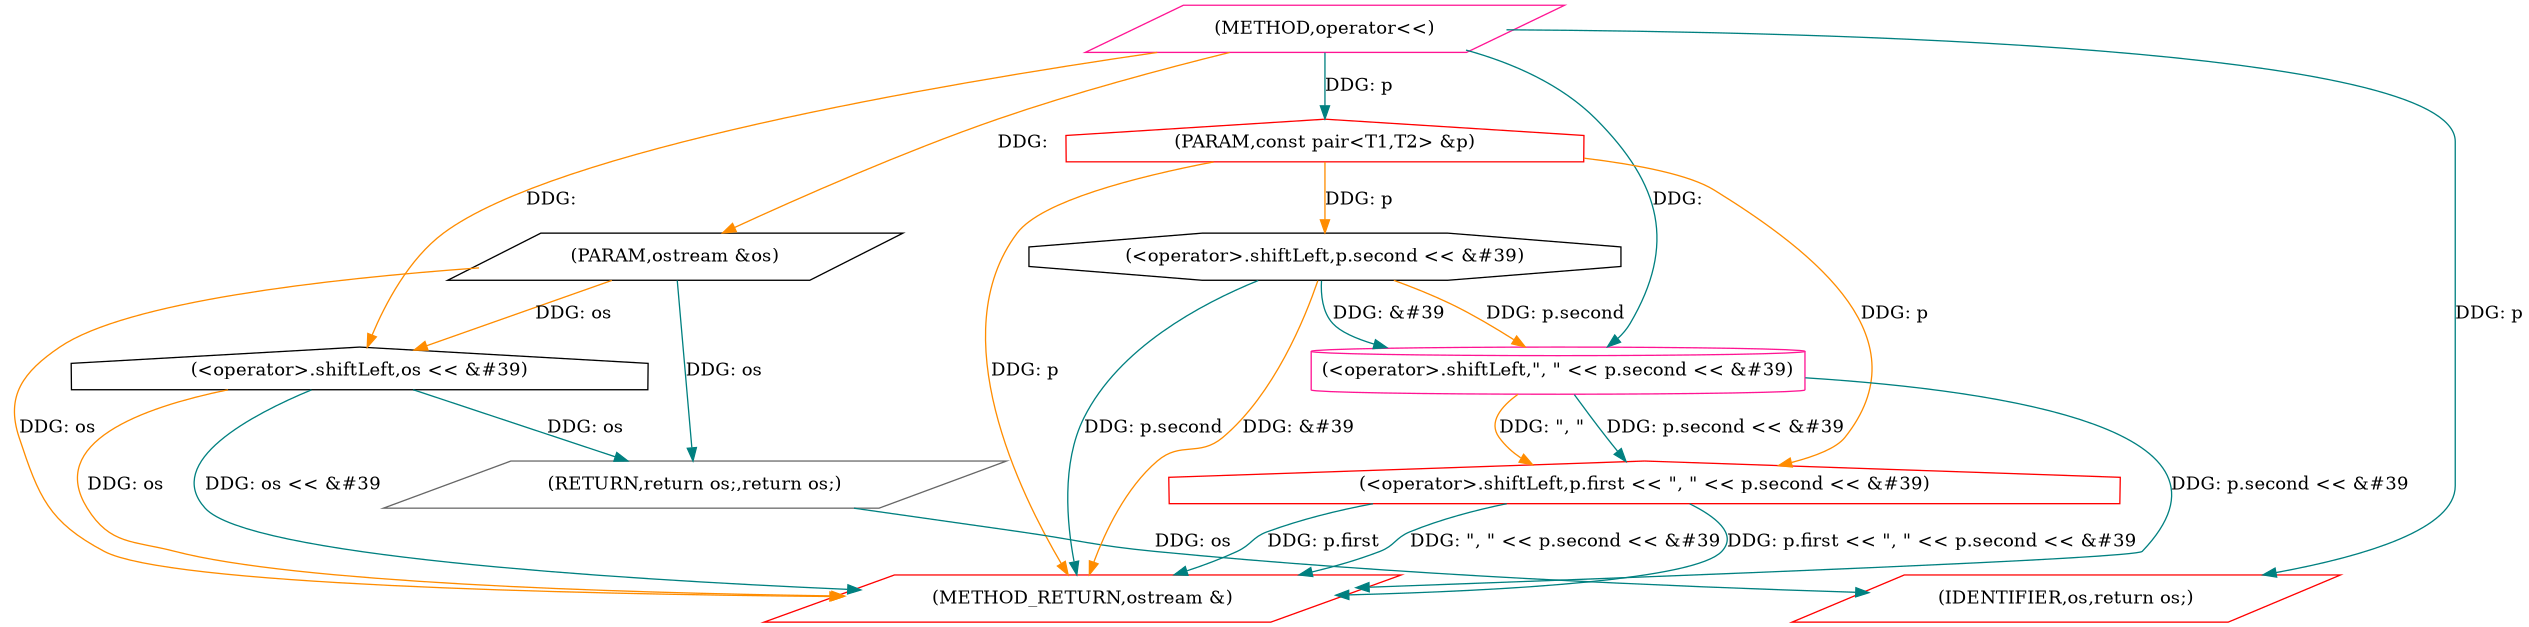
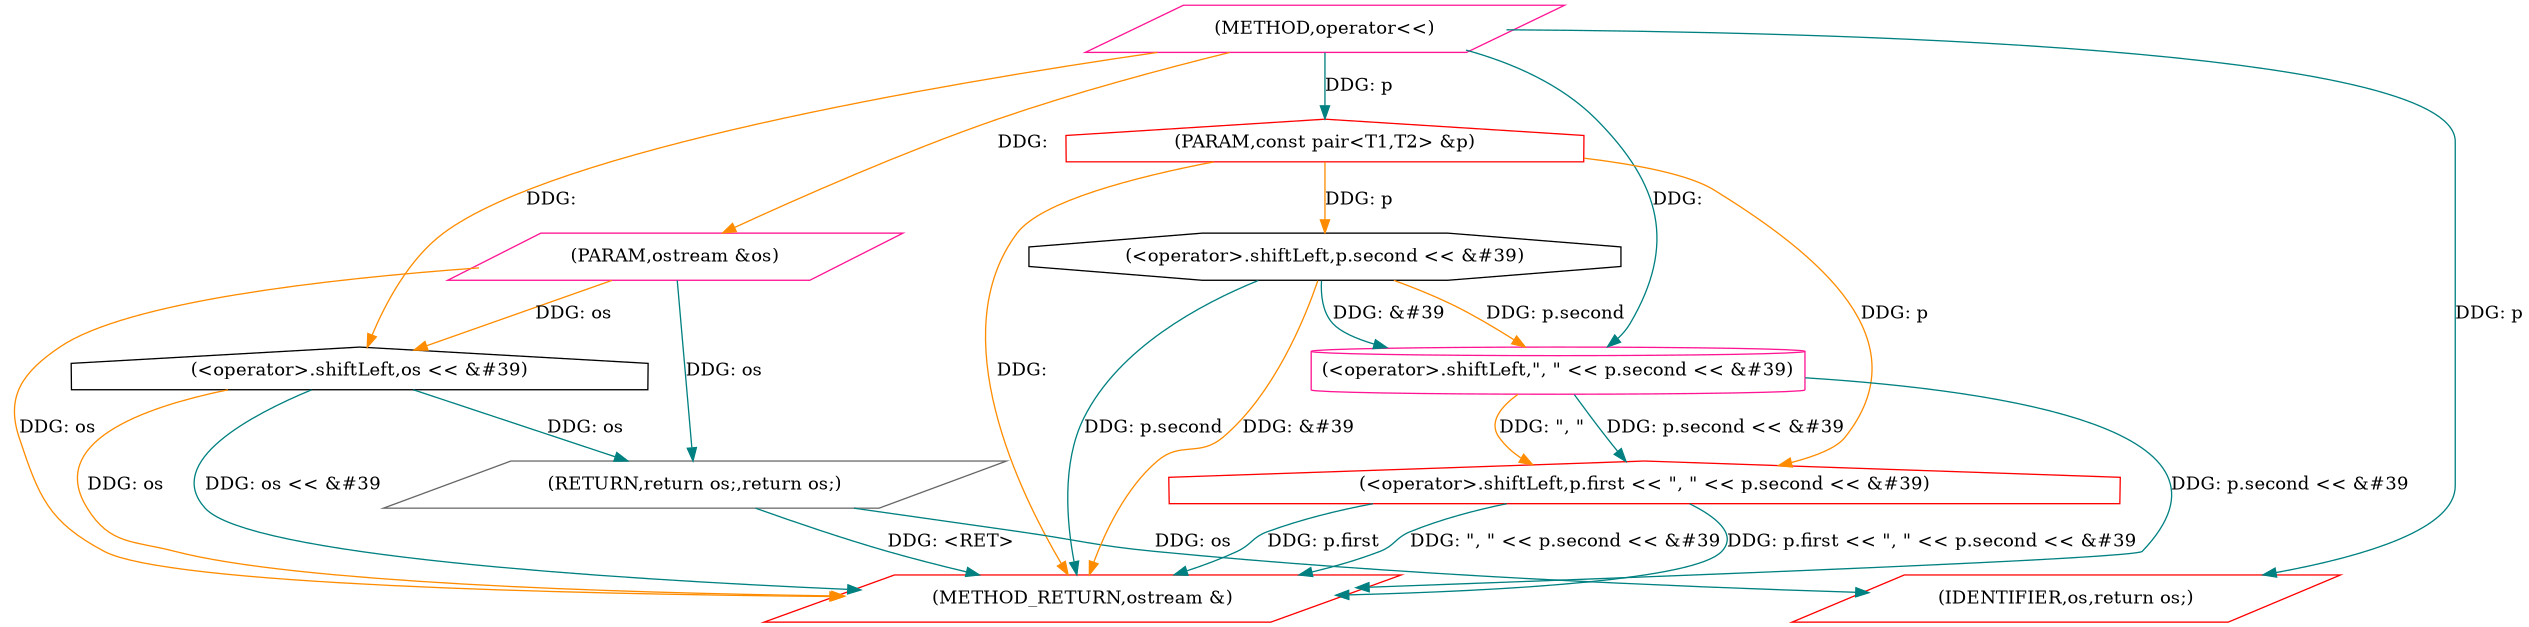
(675, 257) -> (675, 257)
(1025, 371) -> (1025, 371)
none -> (860, 543)
